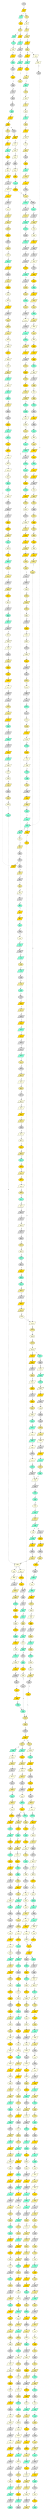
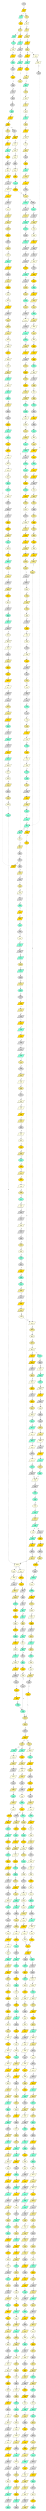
(32, 1591) -> (32, 1591)
